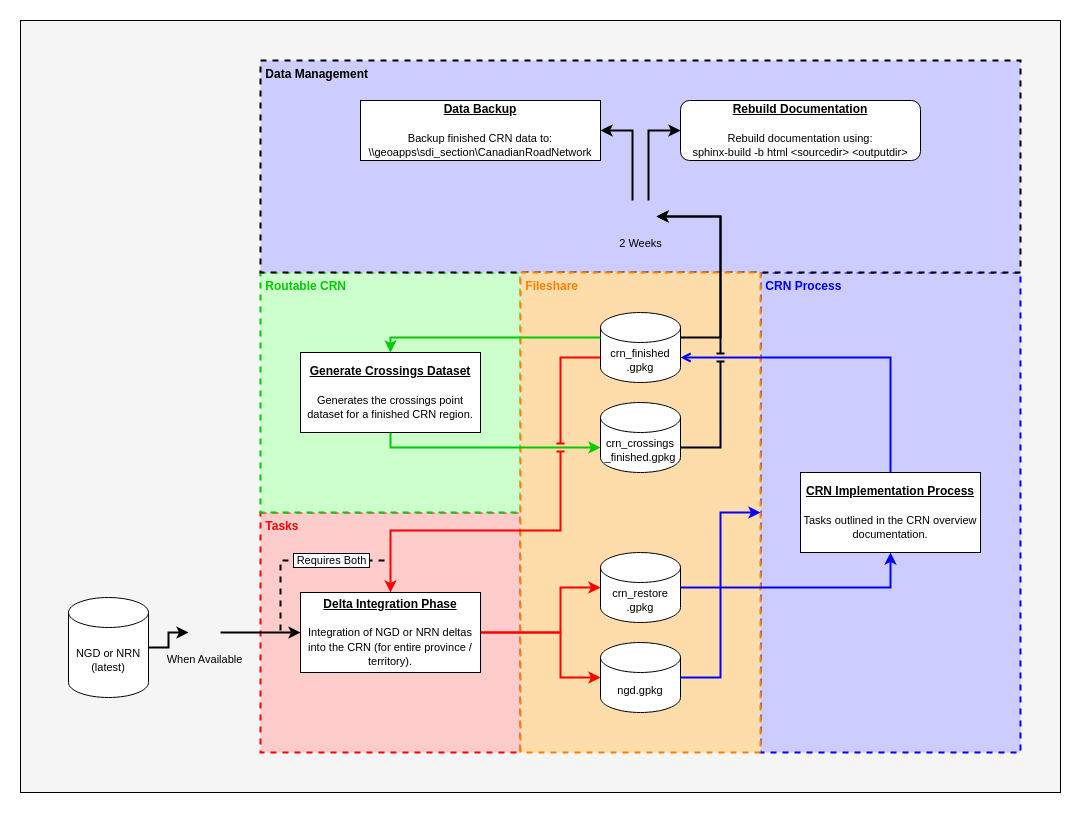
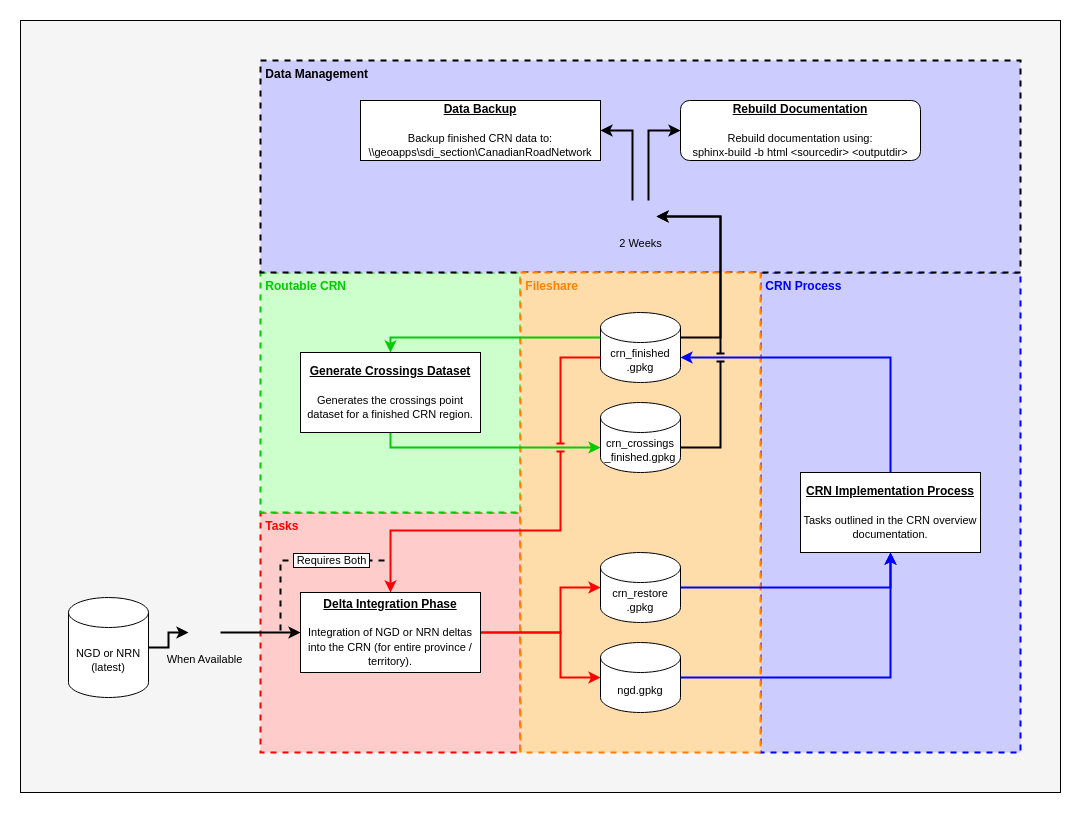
(689, 358) -> (691, 358)
(721, 581) -> (849, 678)
